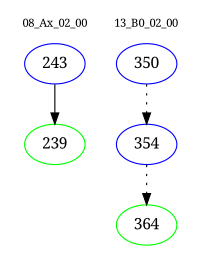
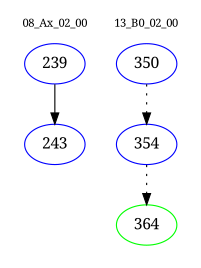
(55, 99) -> (55, 99)
(55, 144) -> (55, 64)
